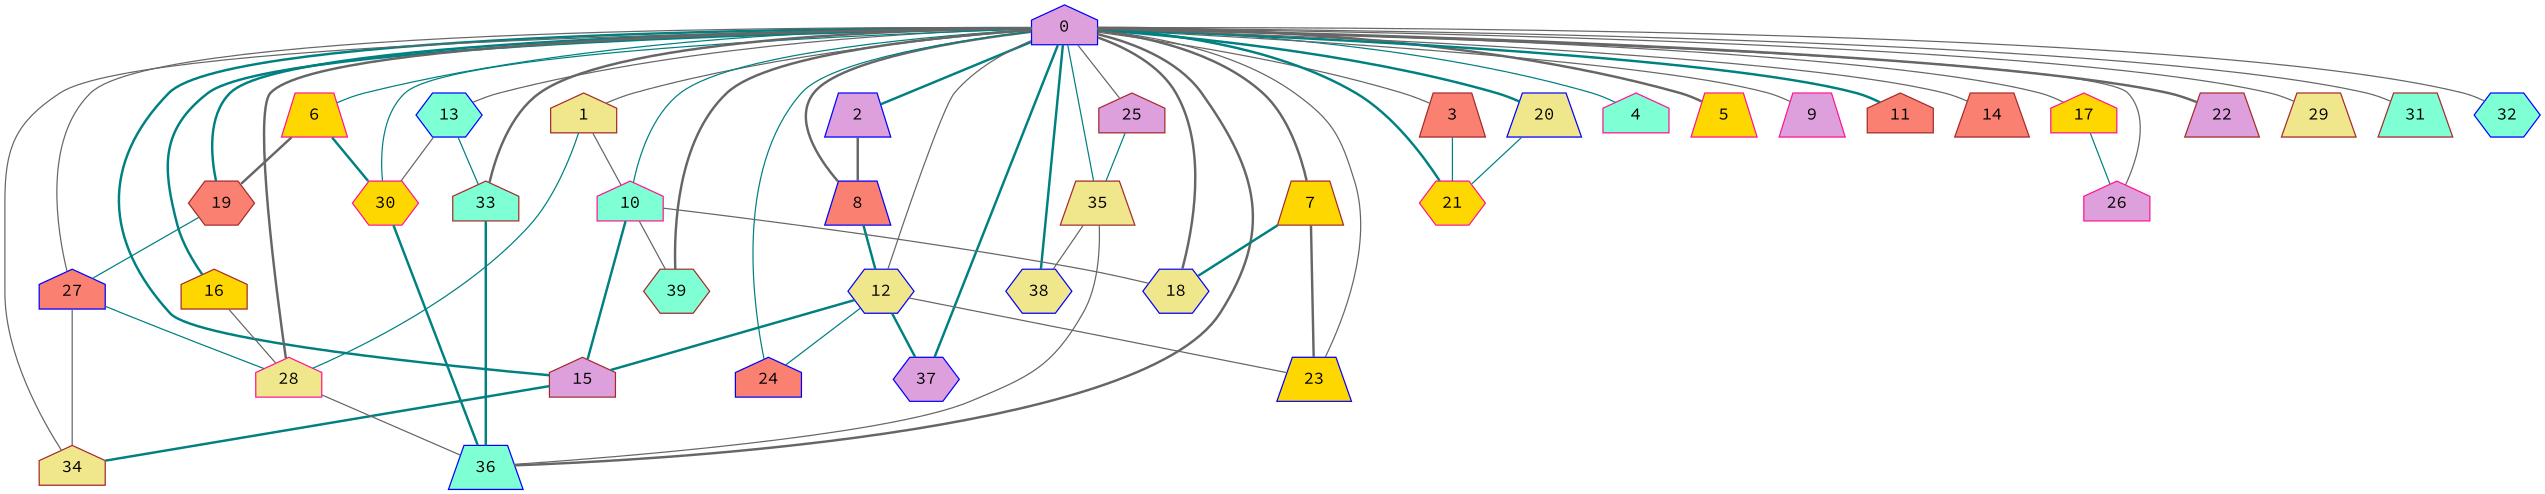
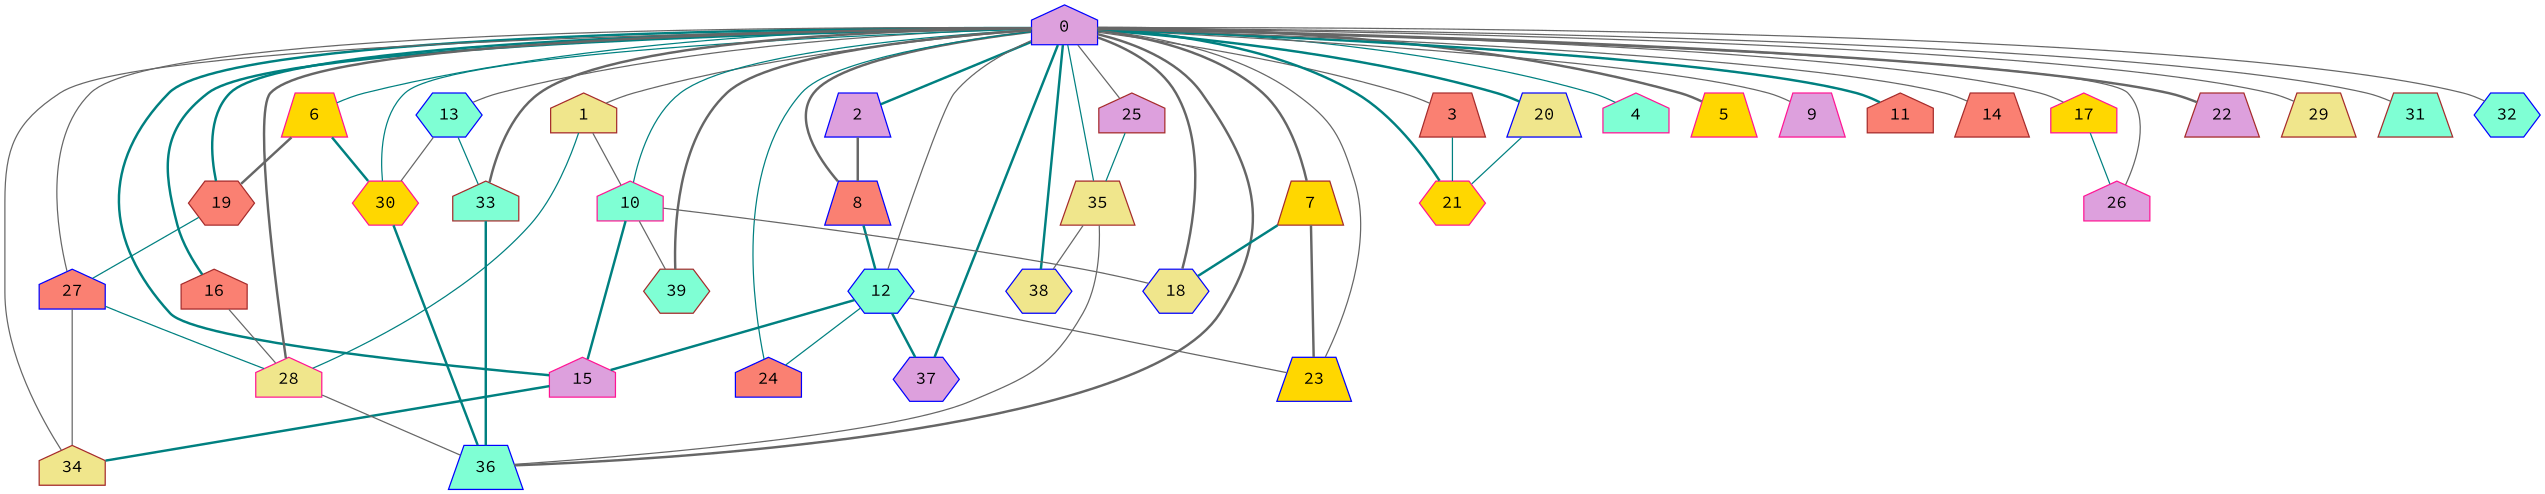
(214, 291) -> (214, 291)
(881, 291) -> (881, 291)
(582, 379) -> (582, 379)
